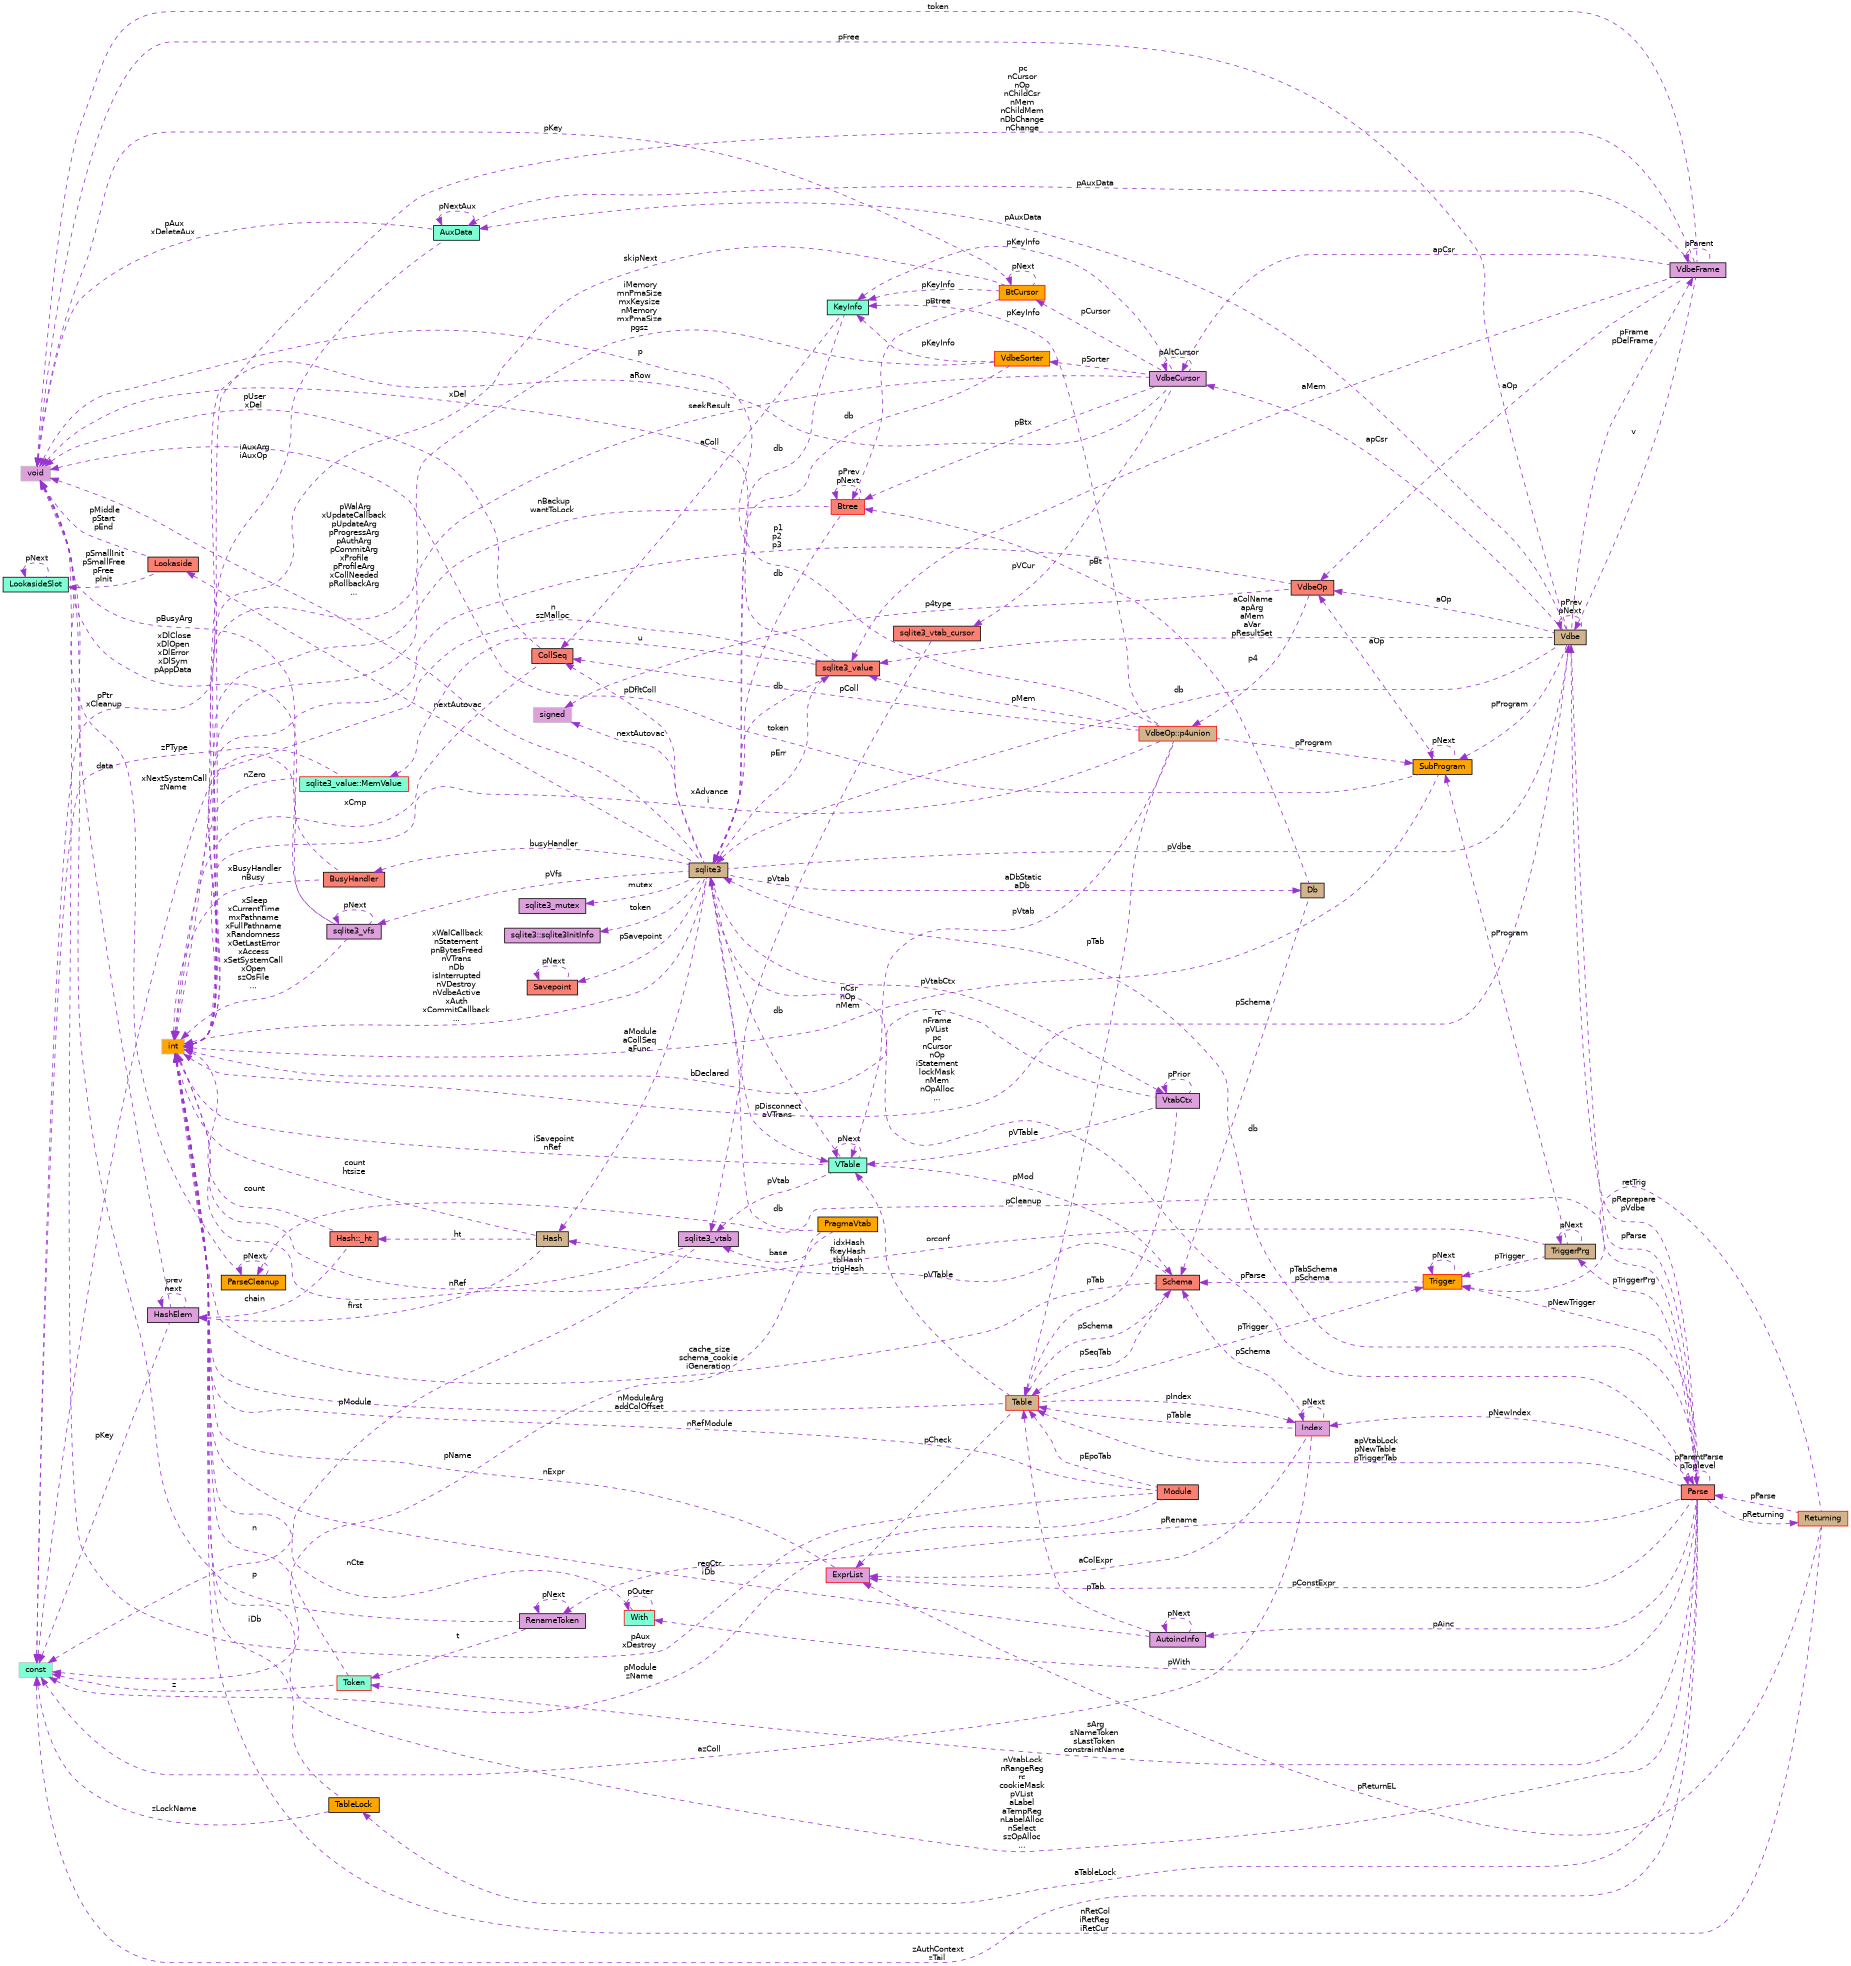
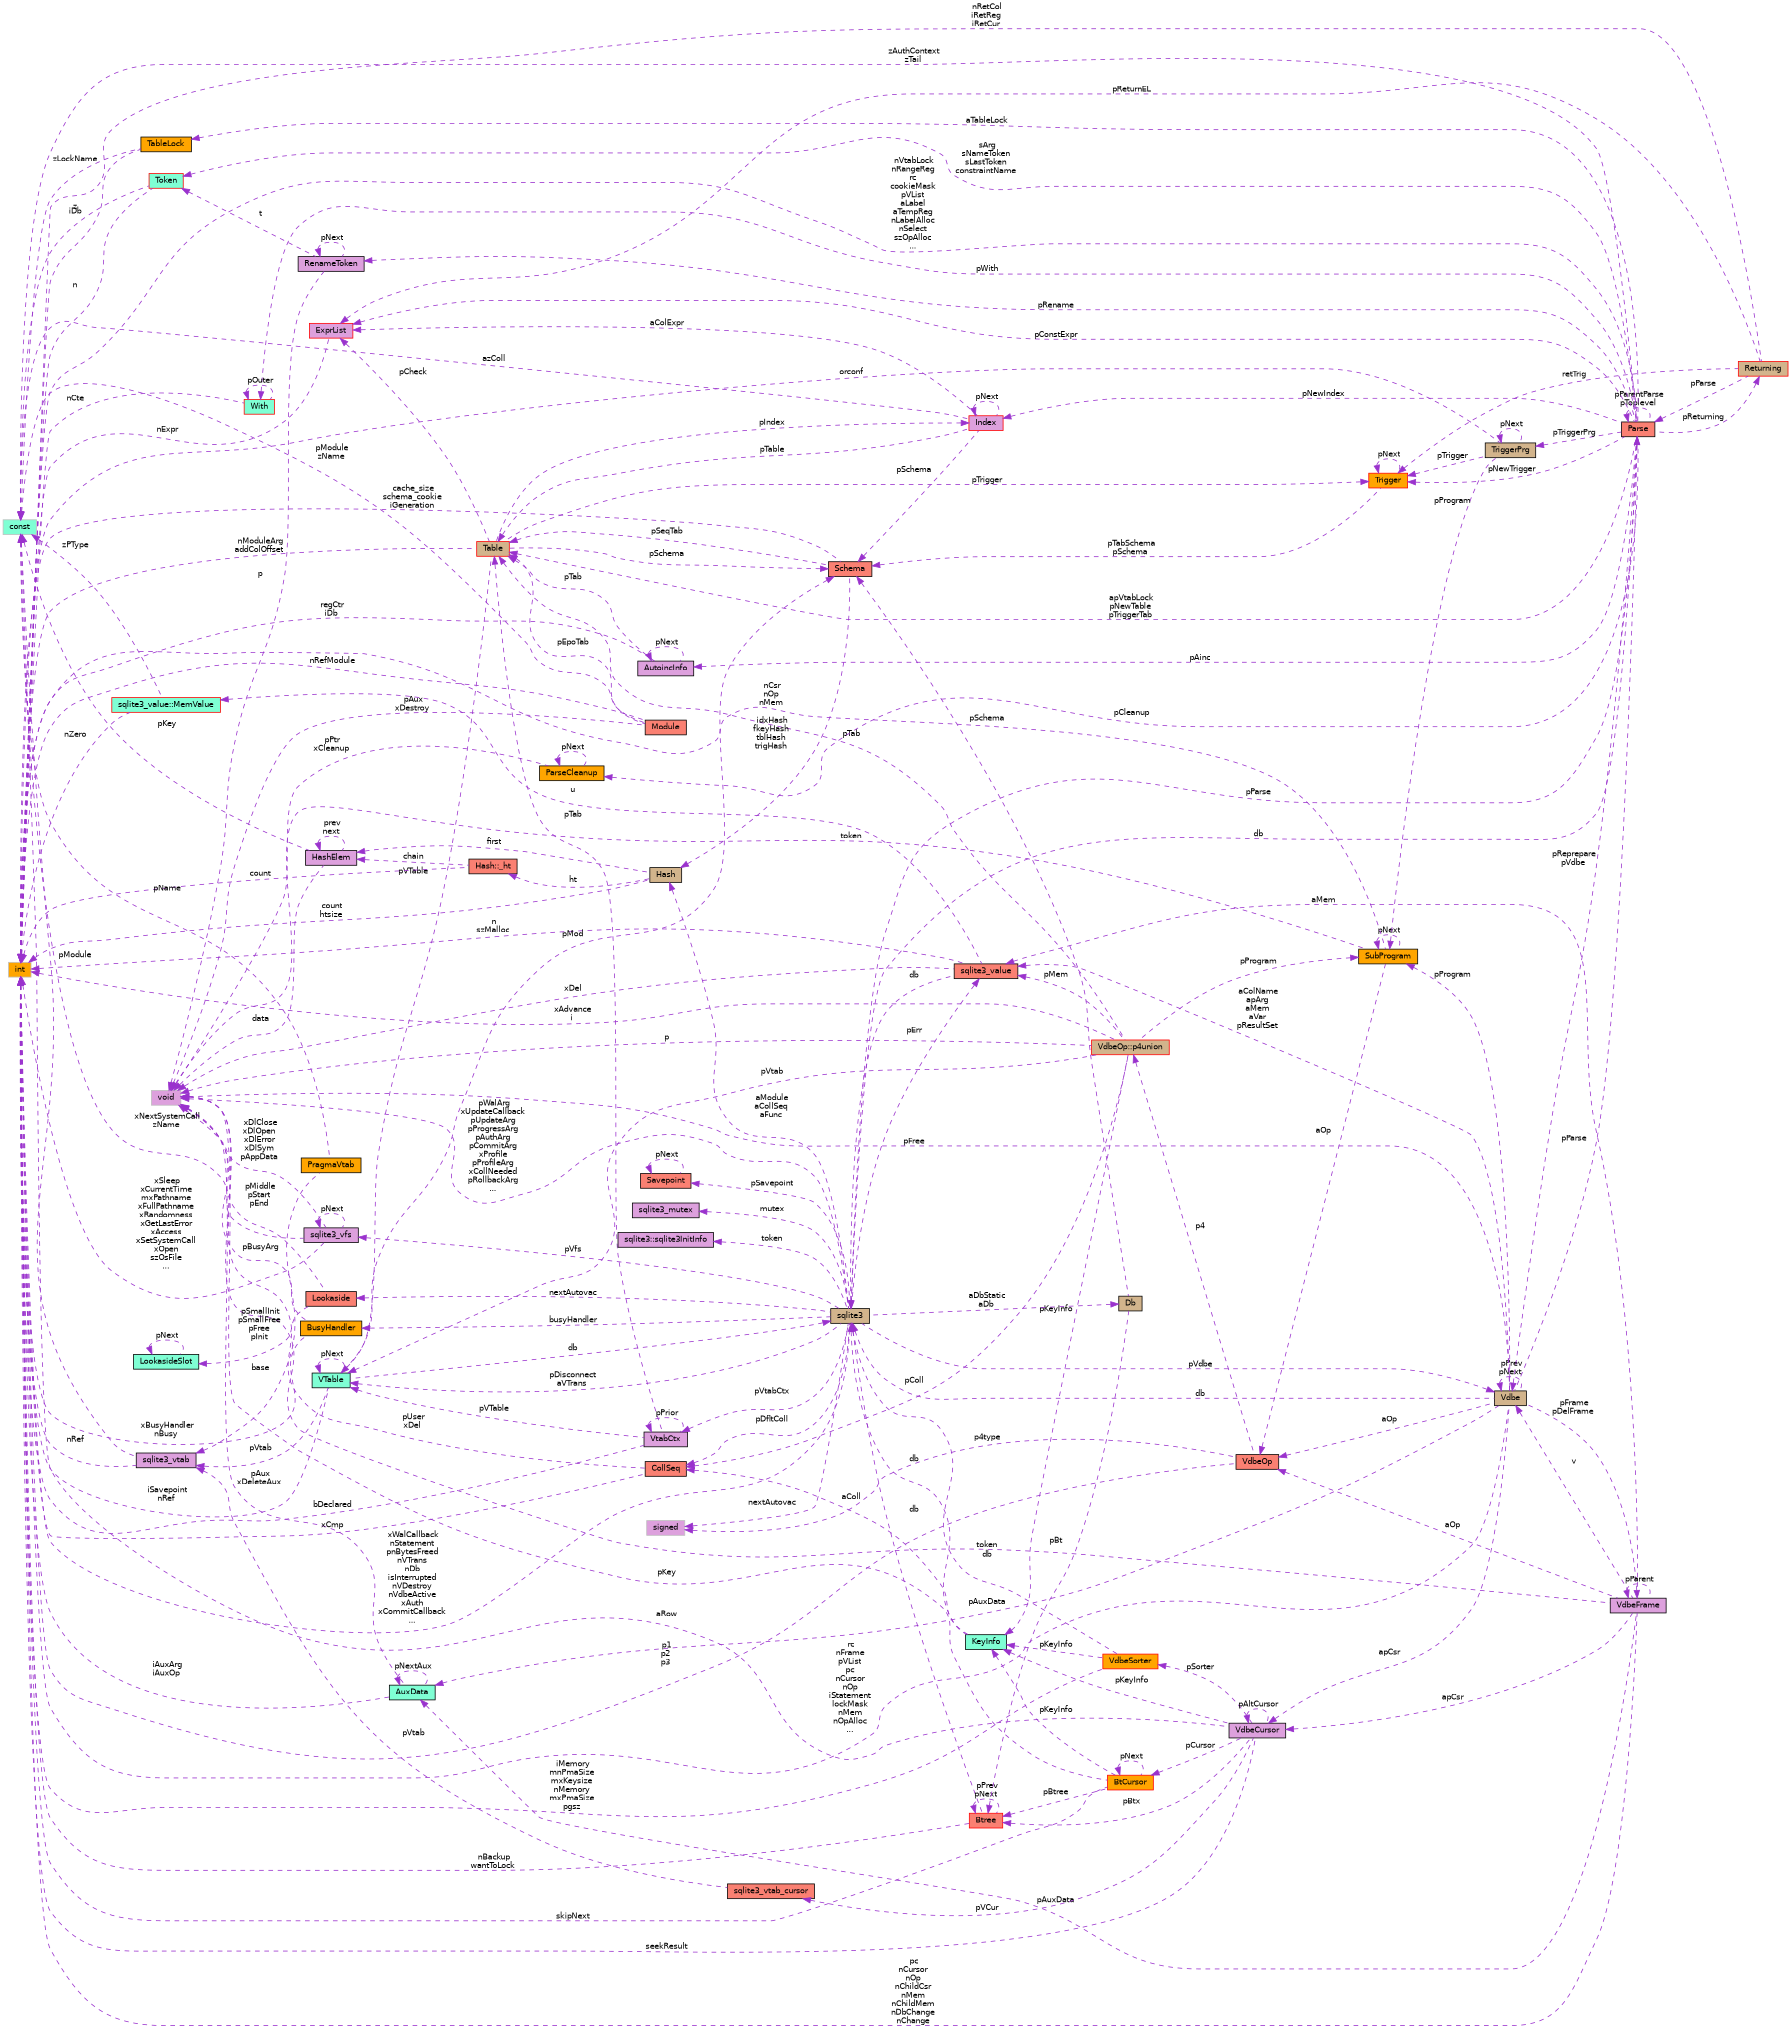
(354, 880) -> (331, 1328)
(741, 1124) -> none
